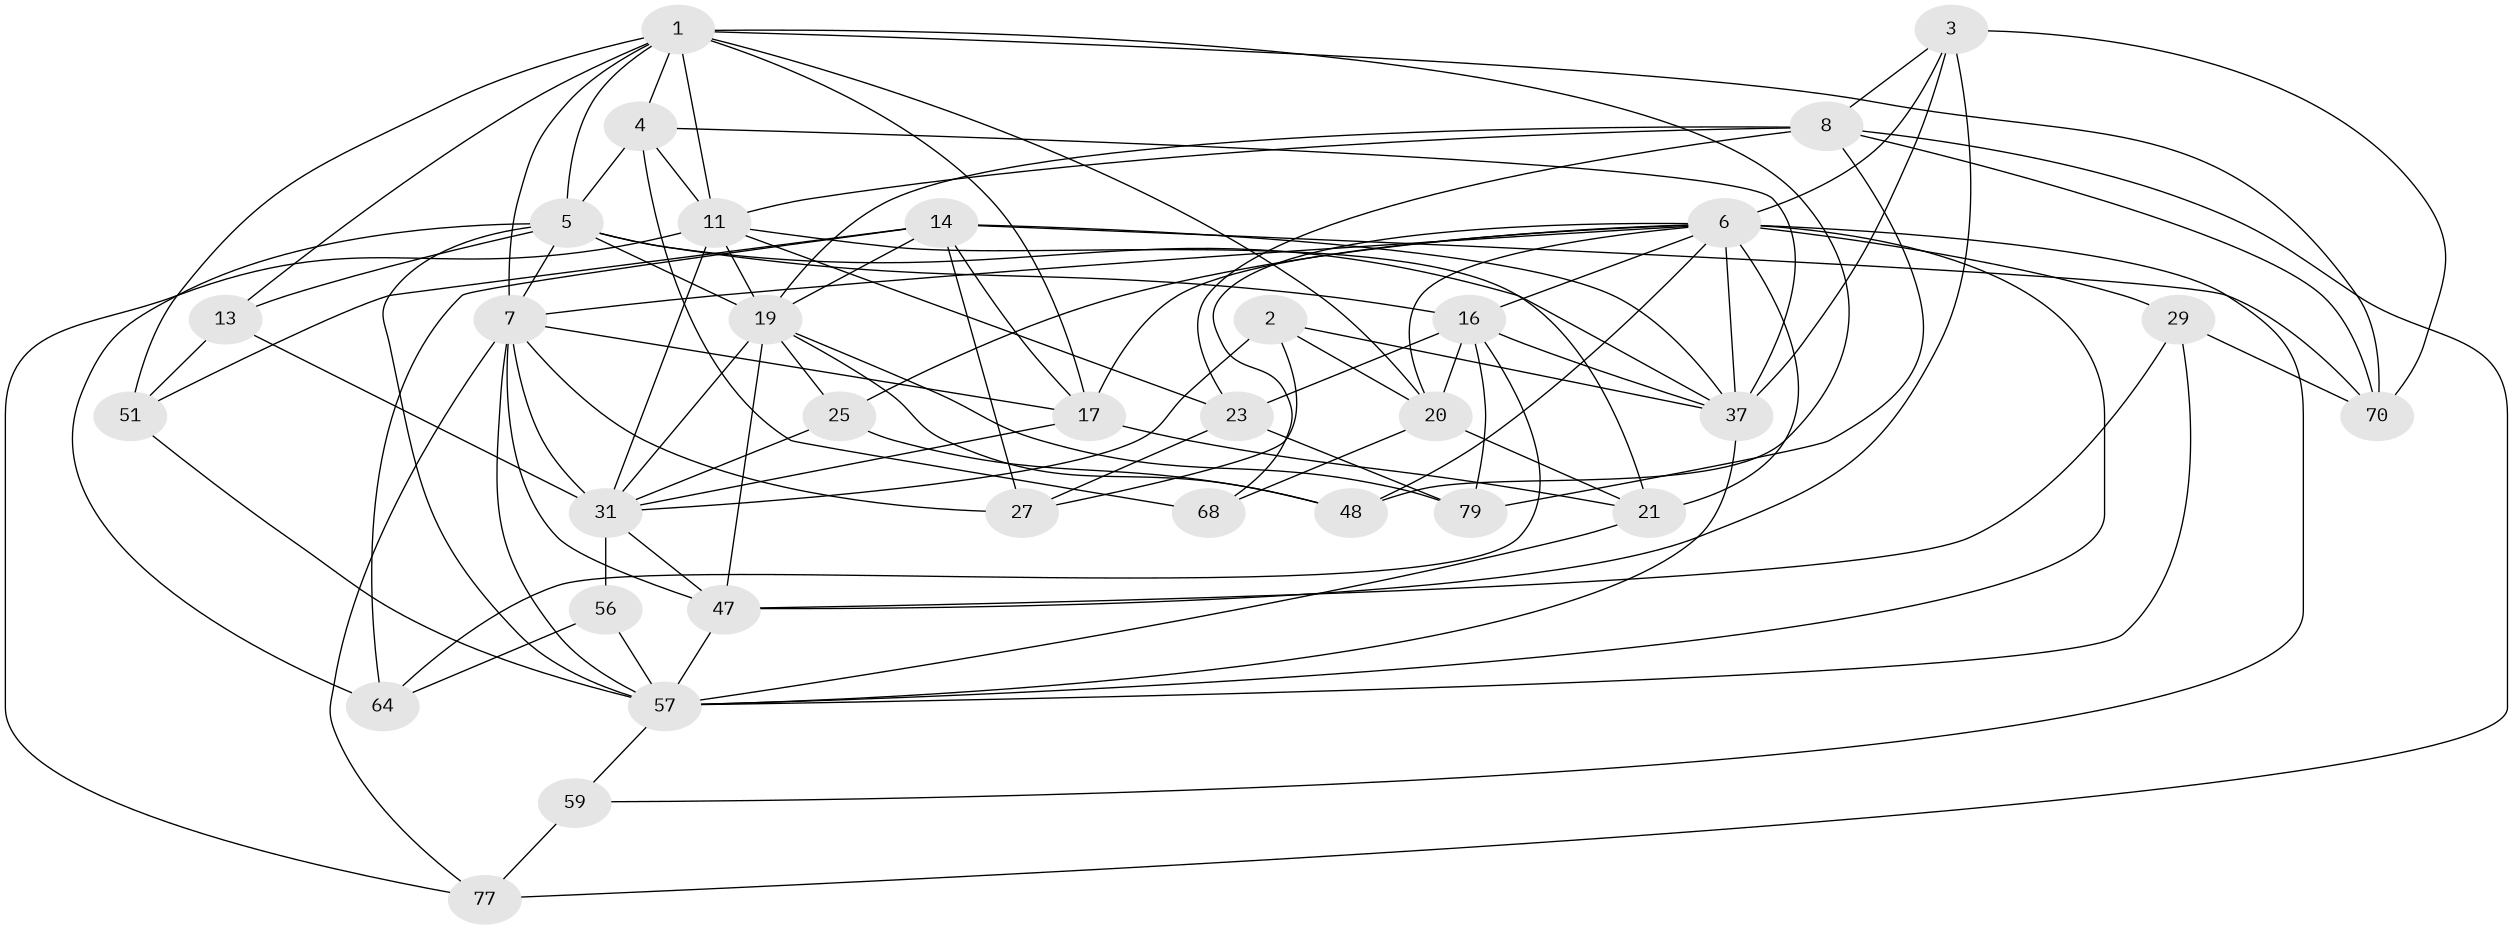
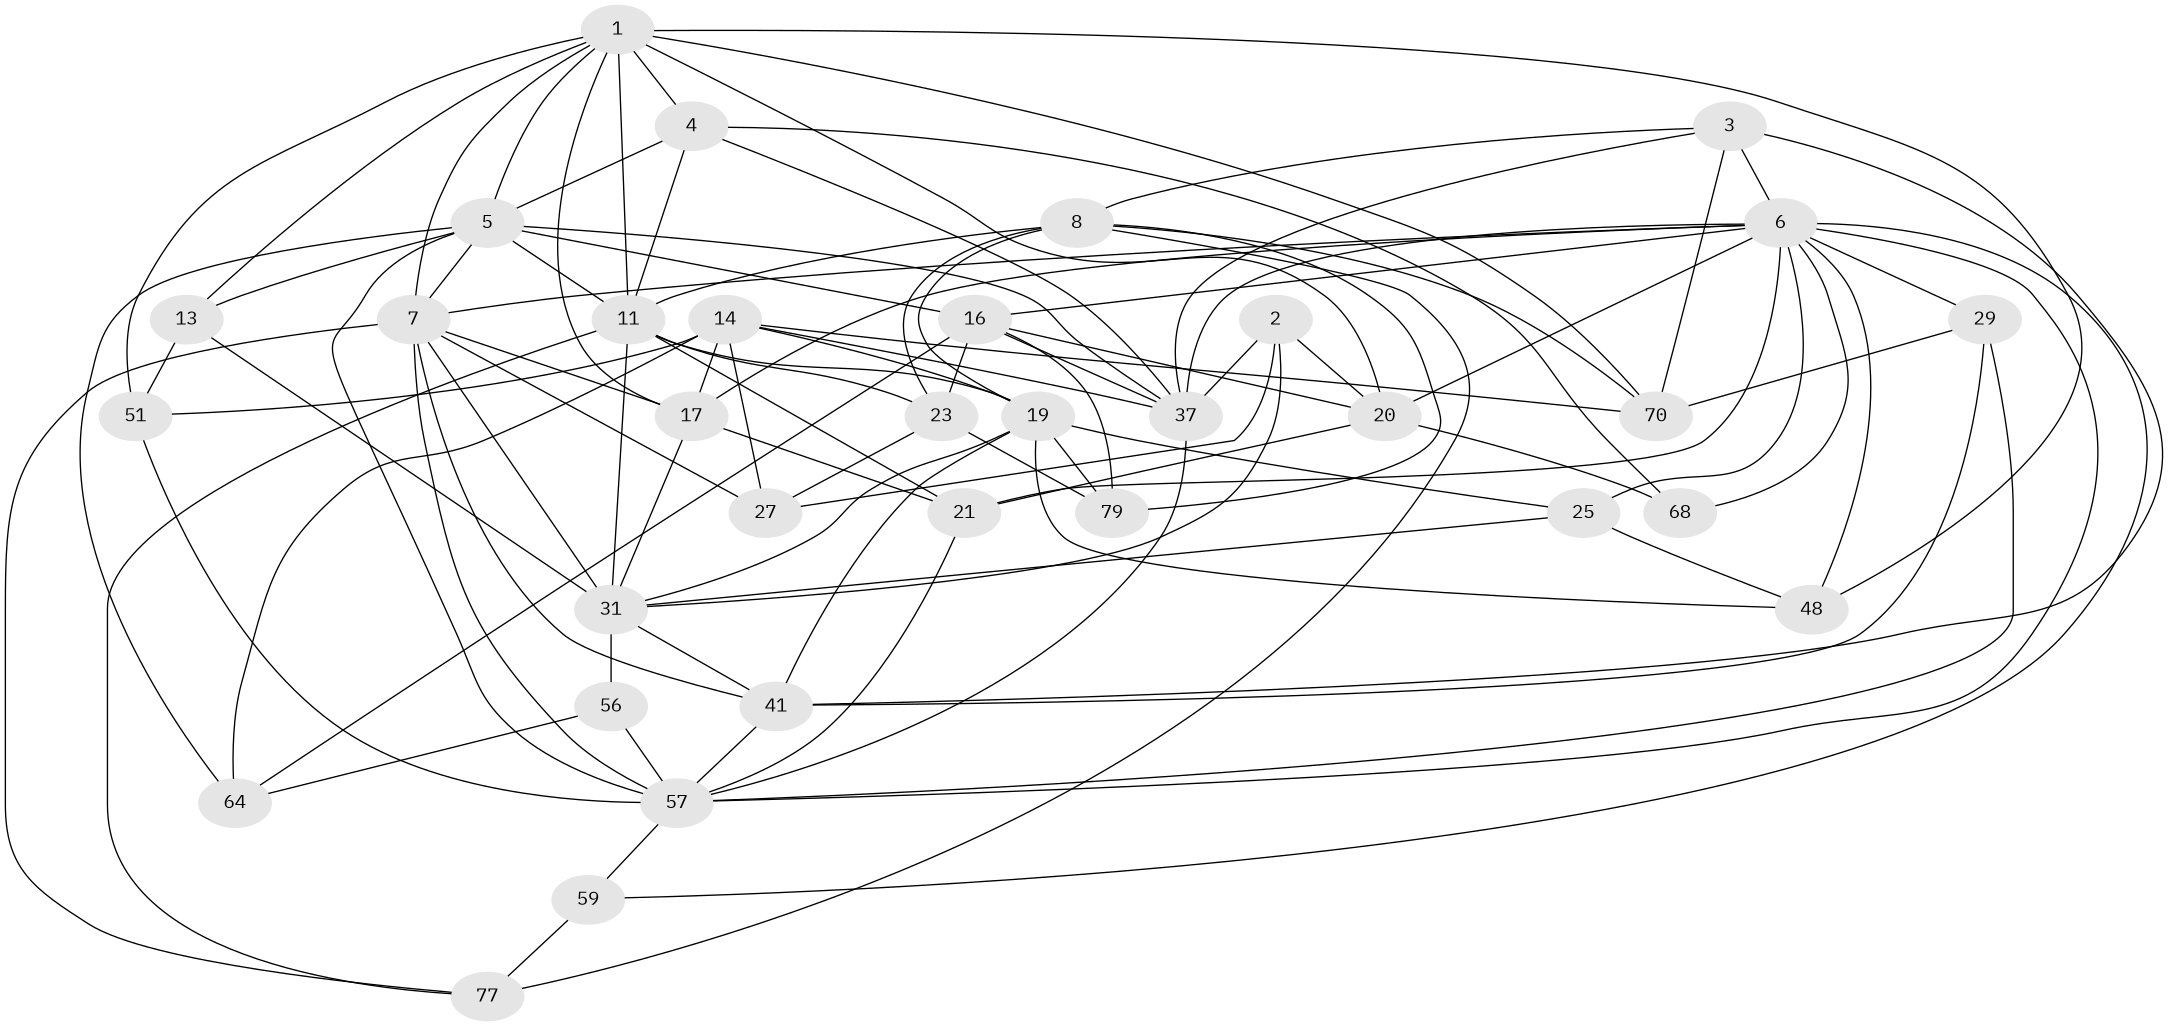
(631, 255) -> (549, 265)
(724, 610) -> (776, 706)
